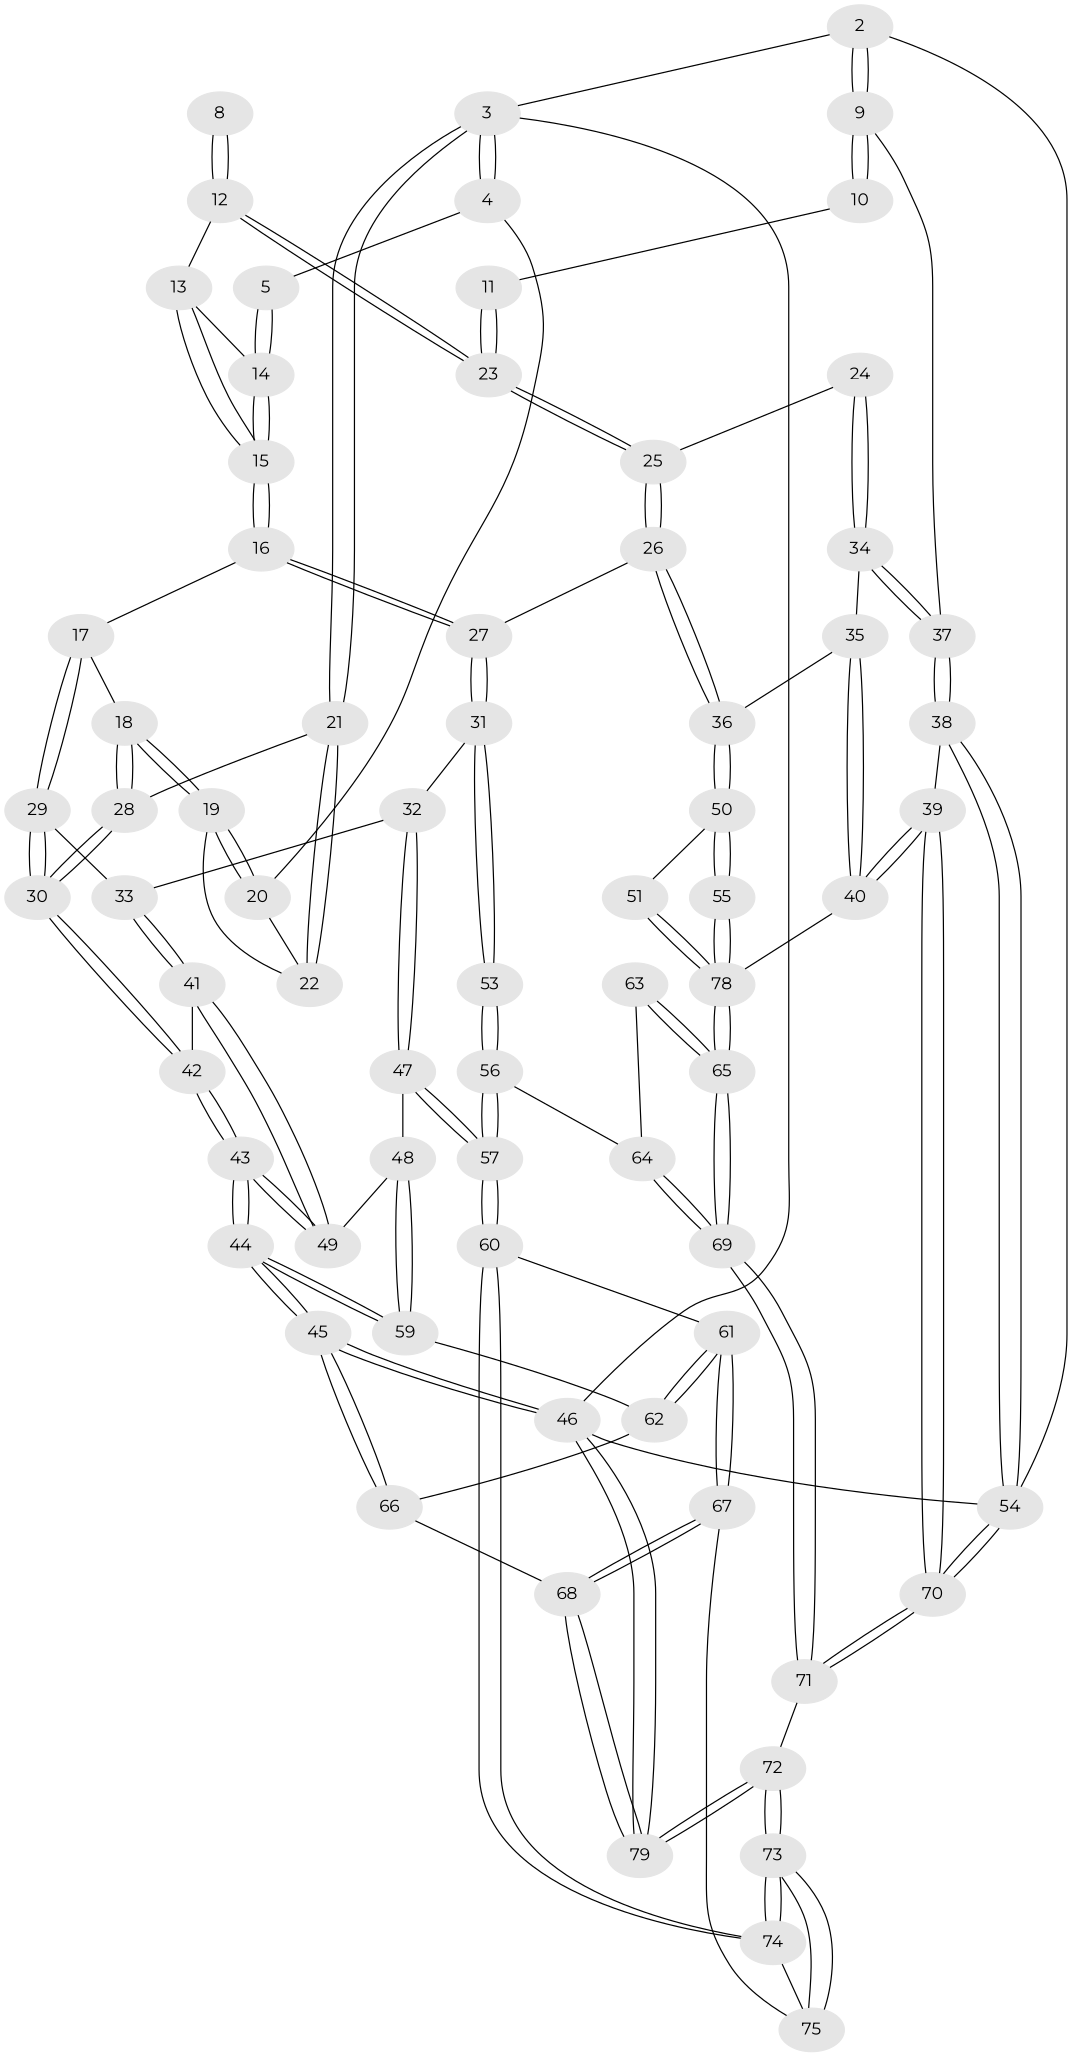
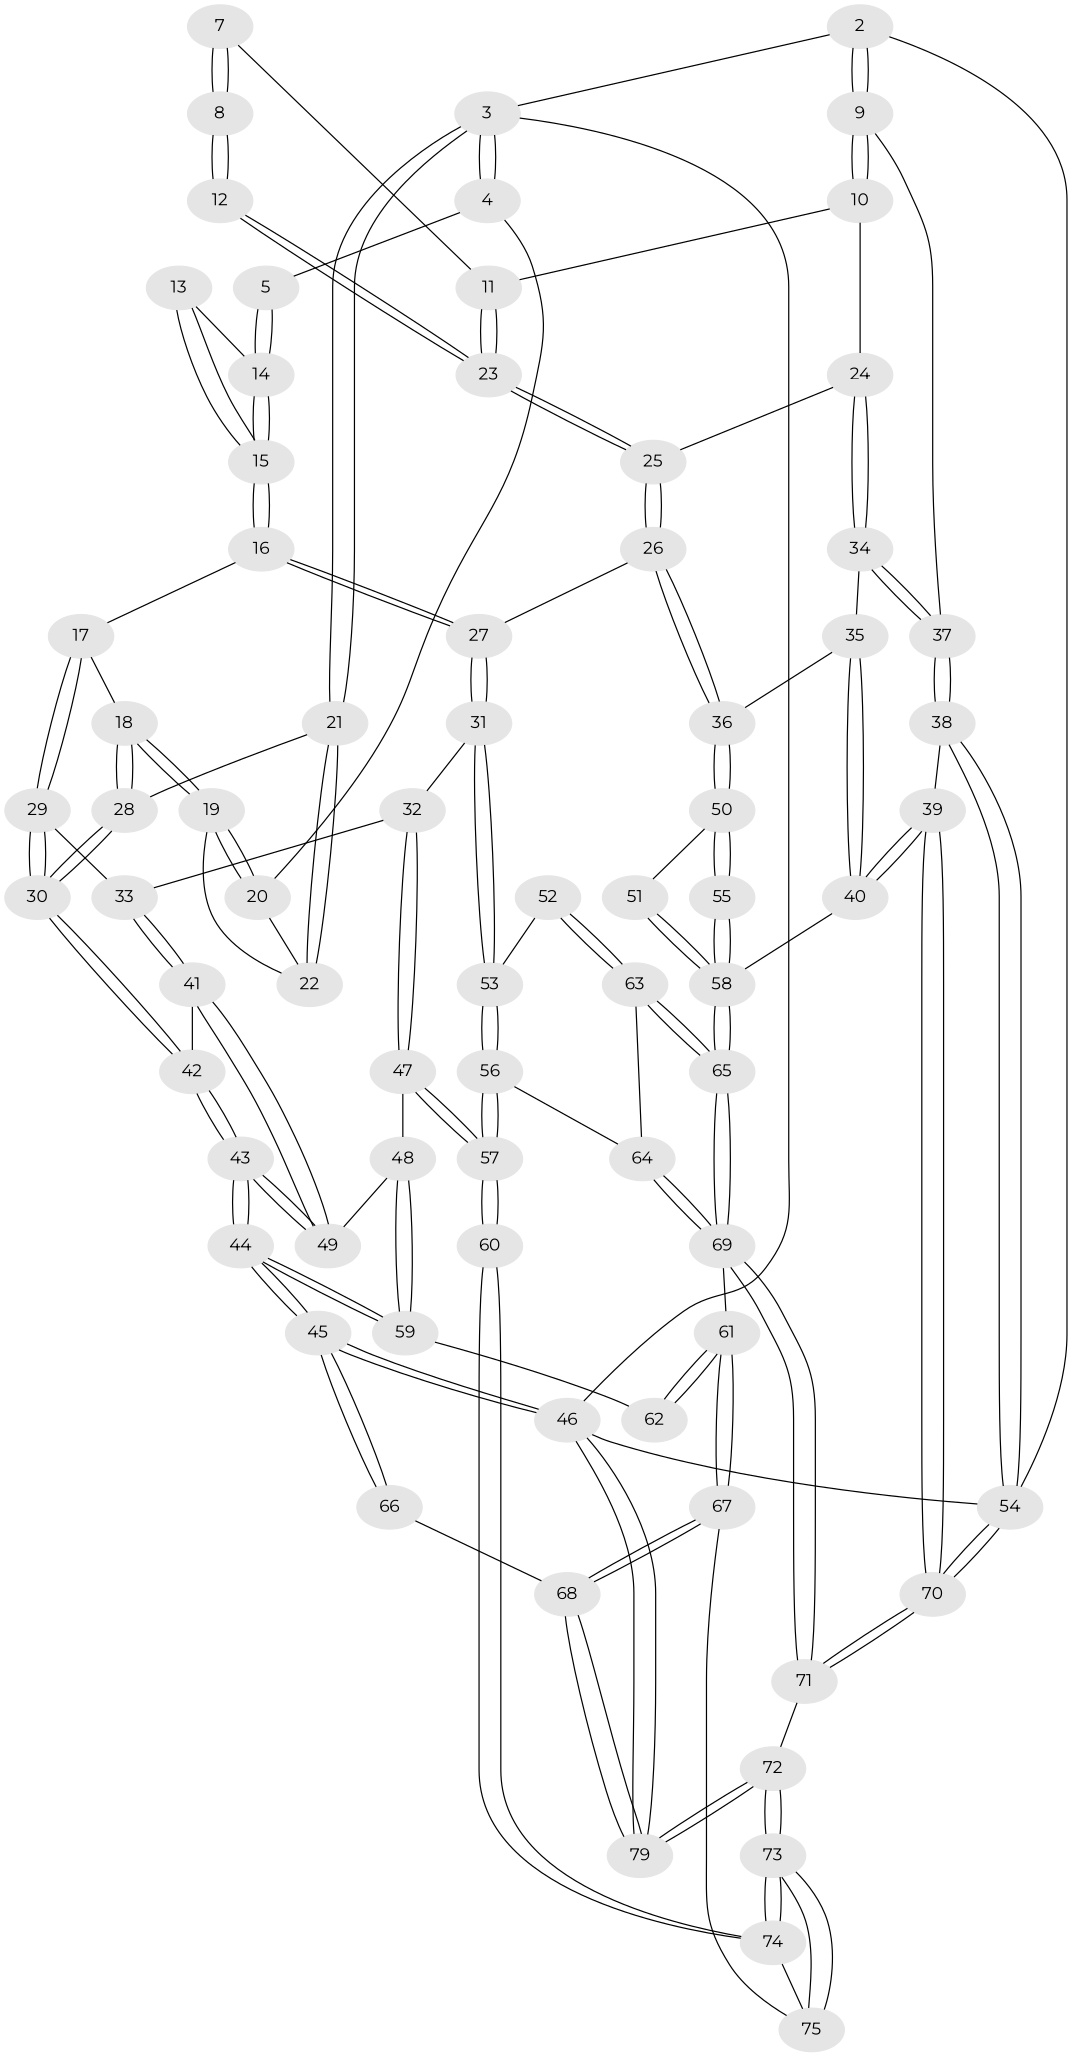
none -> (220, 27)
(200, 244) -> none
none -> (860, 288)
none -> (548, 898)
(722, 985) -> (722, 985)
(609, 1290) -> (724, 1285)
(526, 1470) -> none
